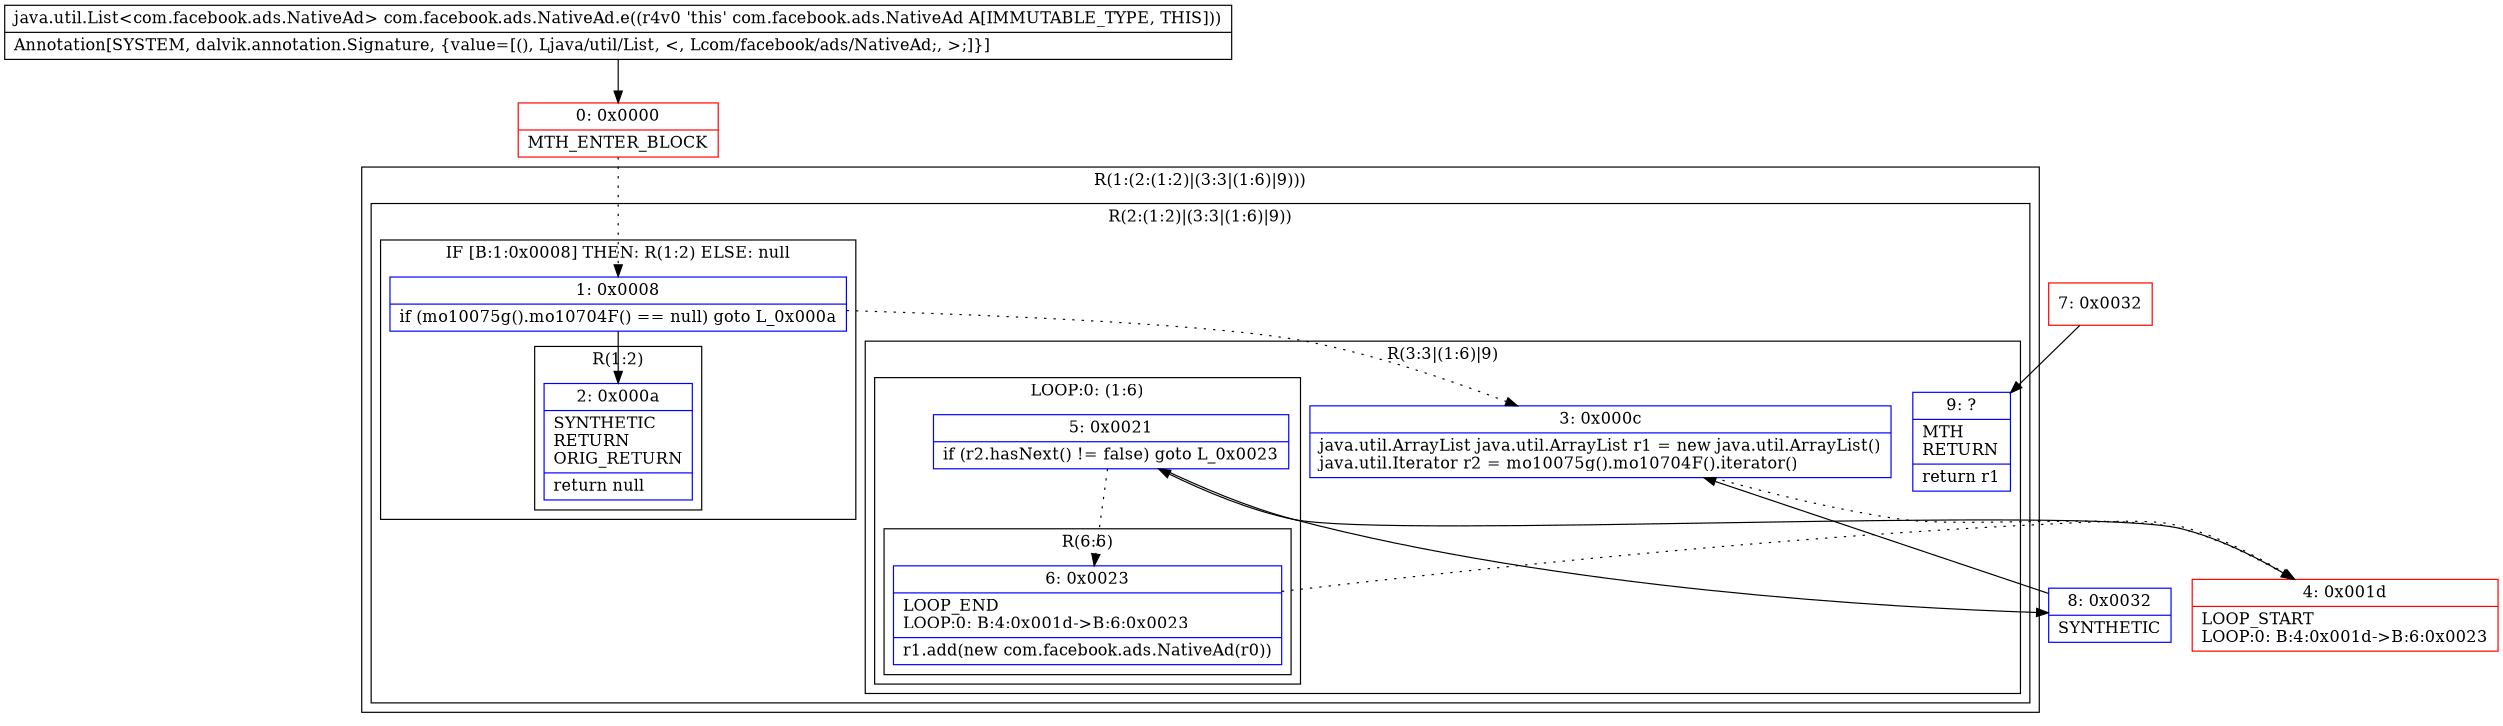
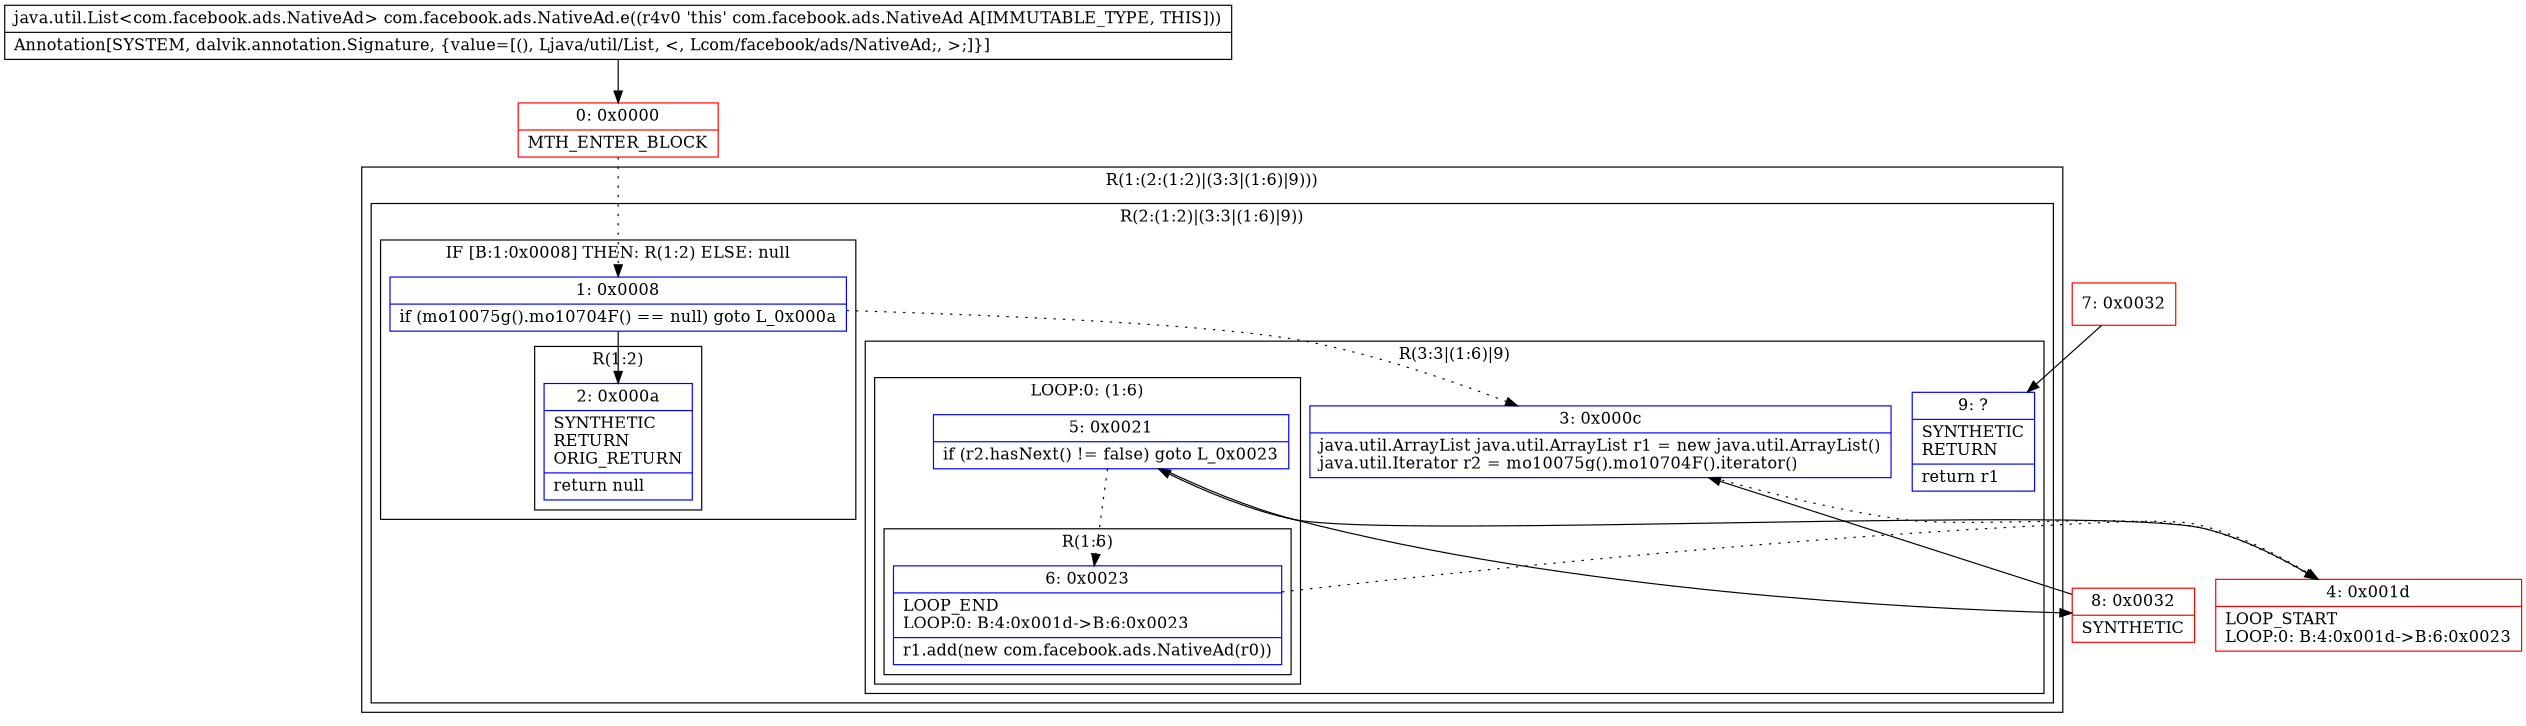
(1943, 432) -> (1973, 432)
(1088, 542) -> (1088, 542)
(2110, 615) -> (2133, 615)
